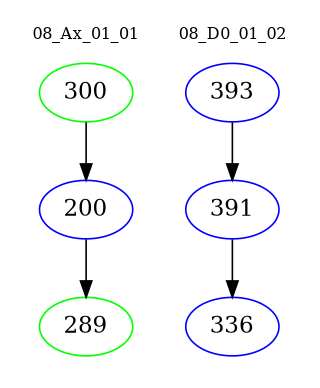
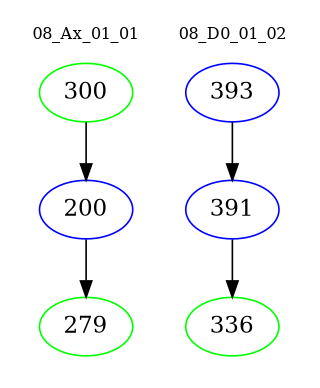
(86, 327) -> (86, 327)
(232, 327) -> (232, 327)
